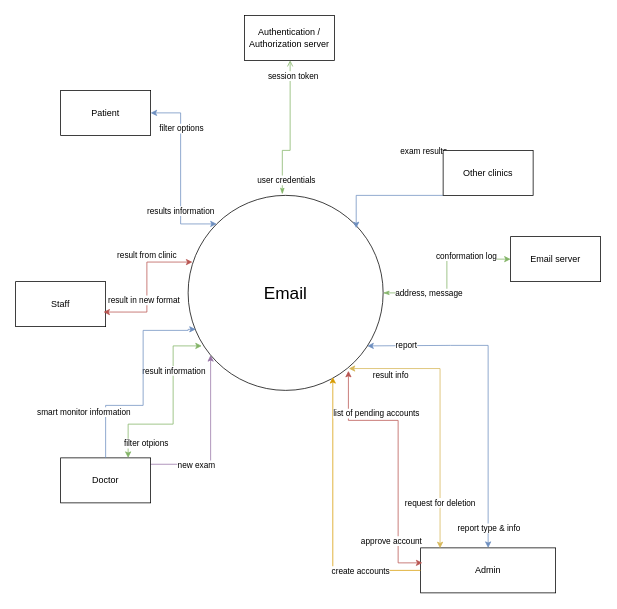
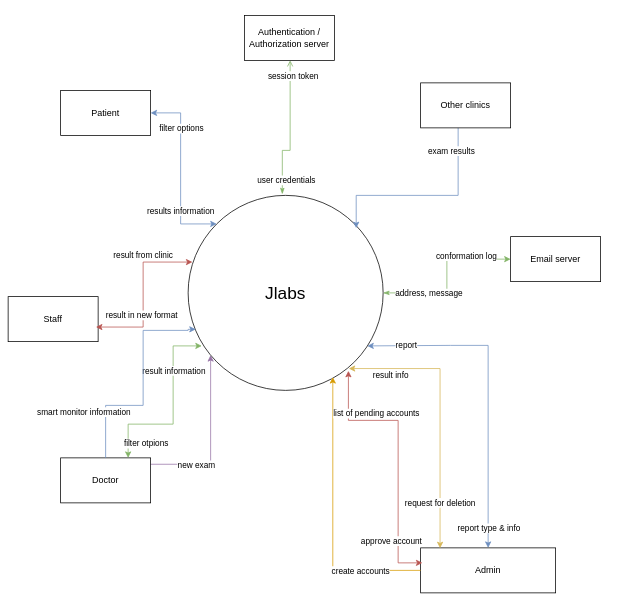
(488, 173) -> (465, 105)
(285, 293) -> (285, 293)
(60, 304) -> (53, 319)
